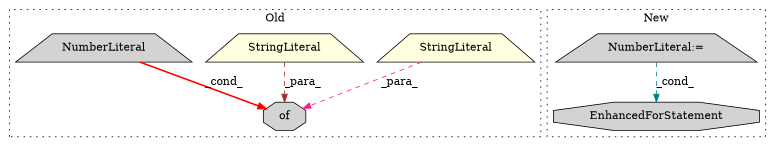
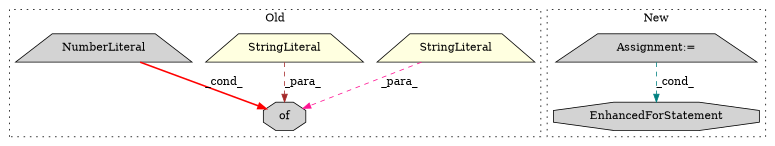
(656, 48) -> (656, 48)
